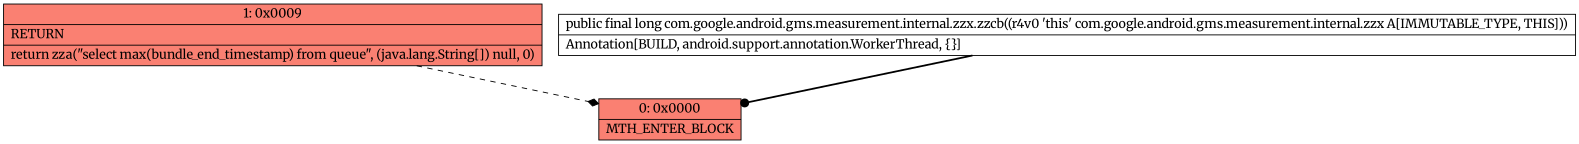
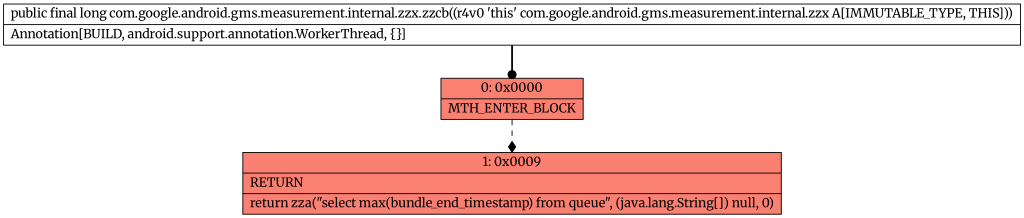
(502, 84) -> (512, 131)
